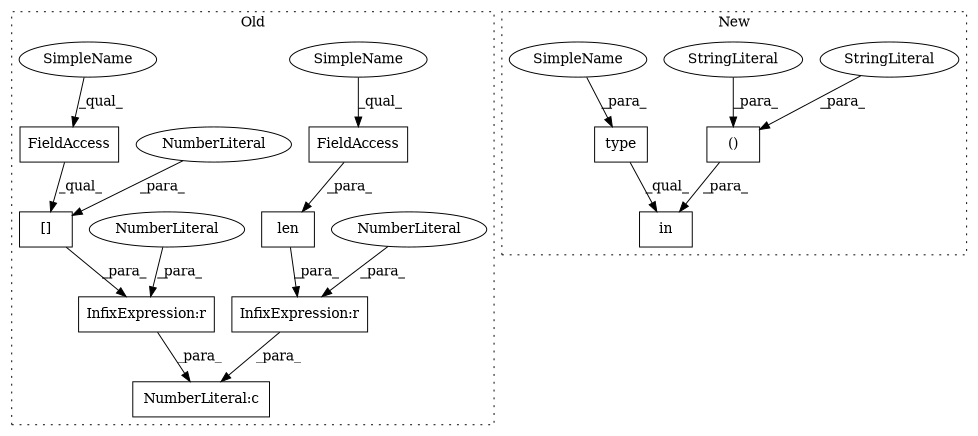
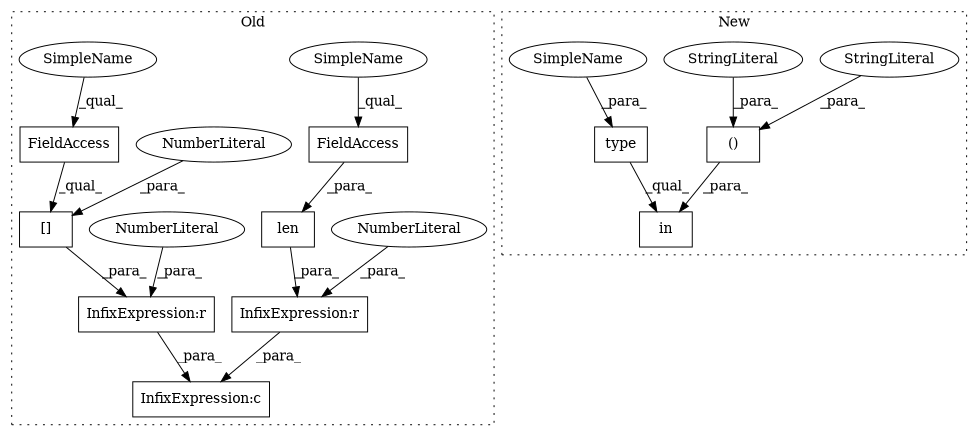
(201, 399) -> (201, 399)
